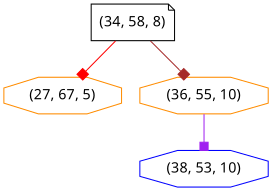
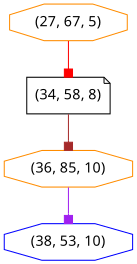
(101, 55) -> (68, 54)
(204, 96) -> (68, 169)
